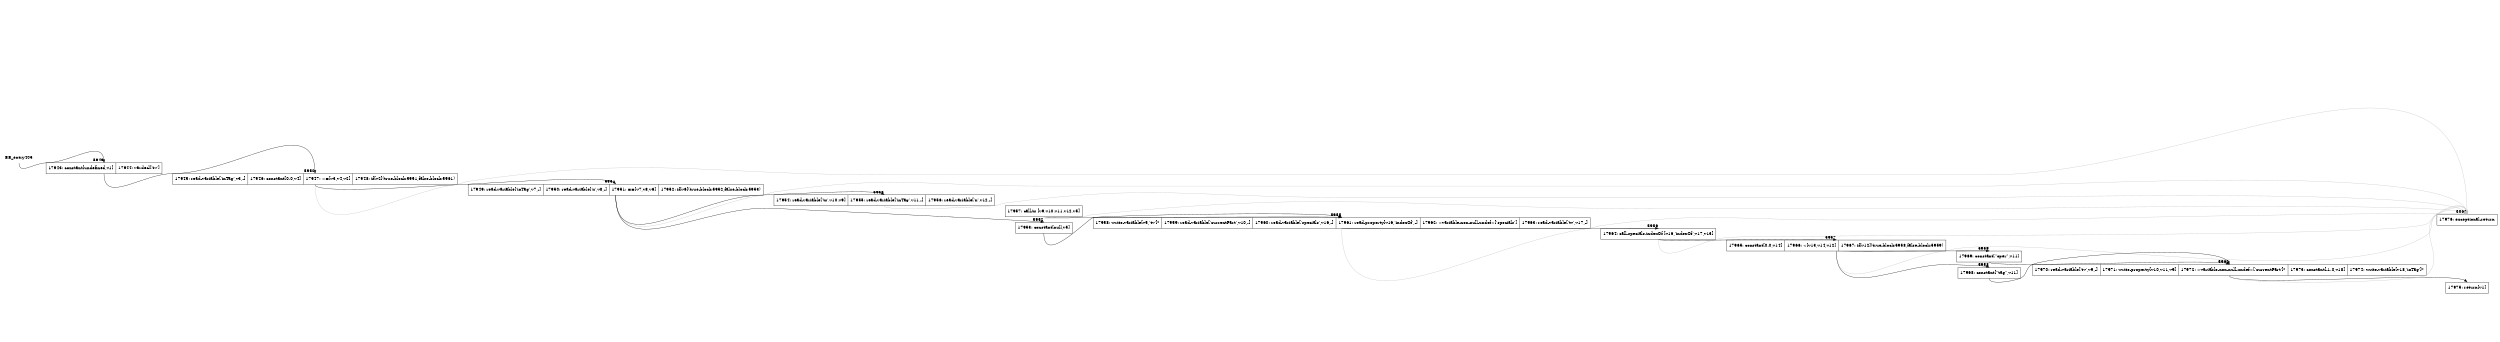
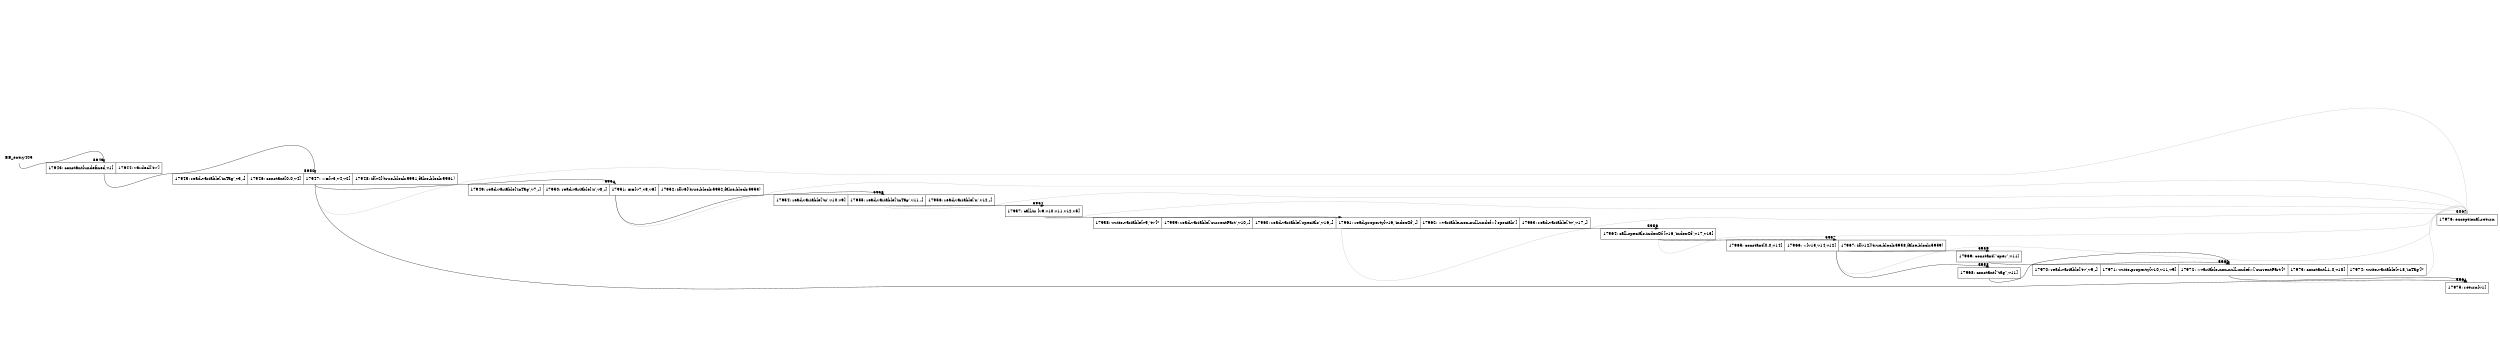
none -> (959, 206)
(1044, 228) -> none
none -> (1371, 287)
